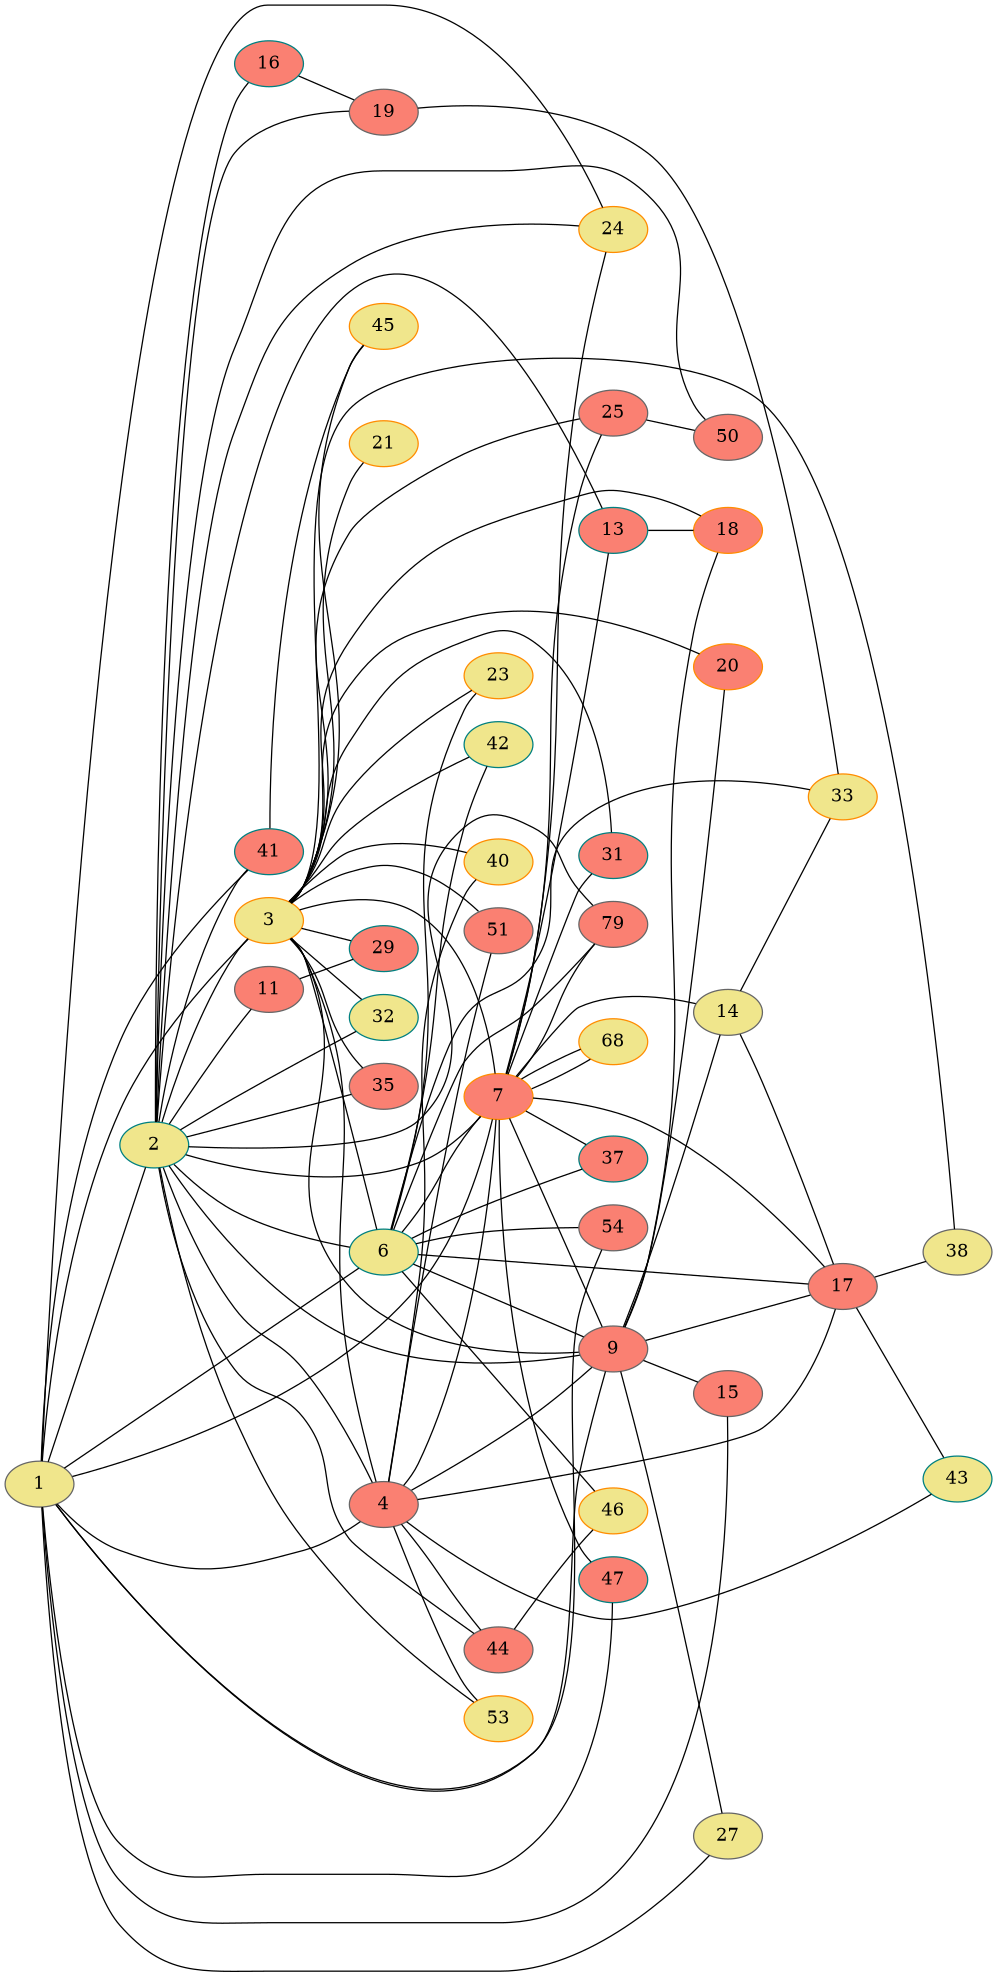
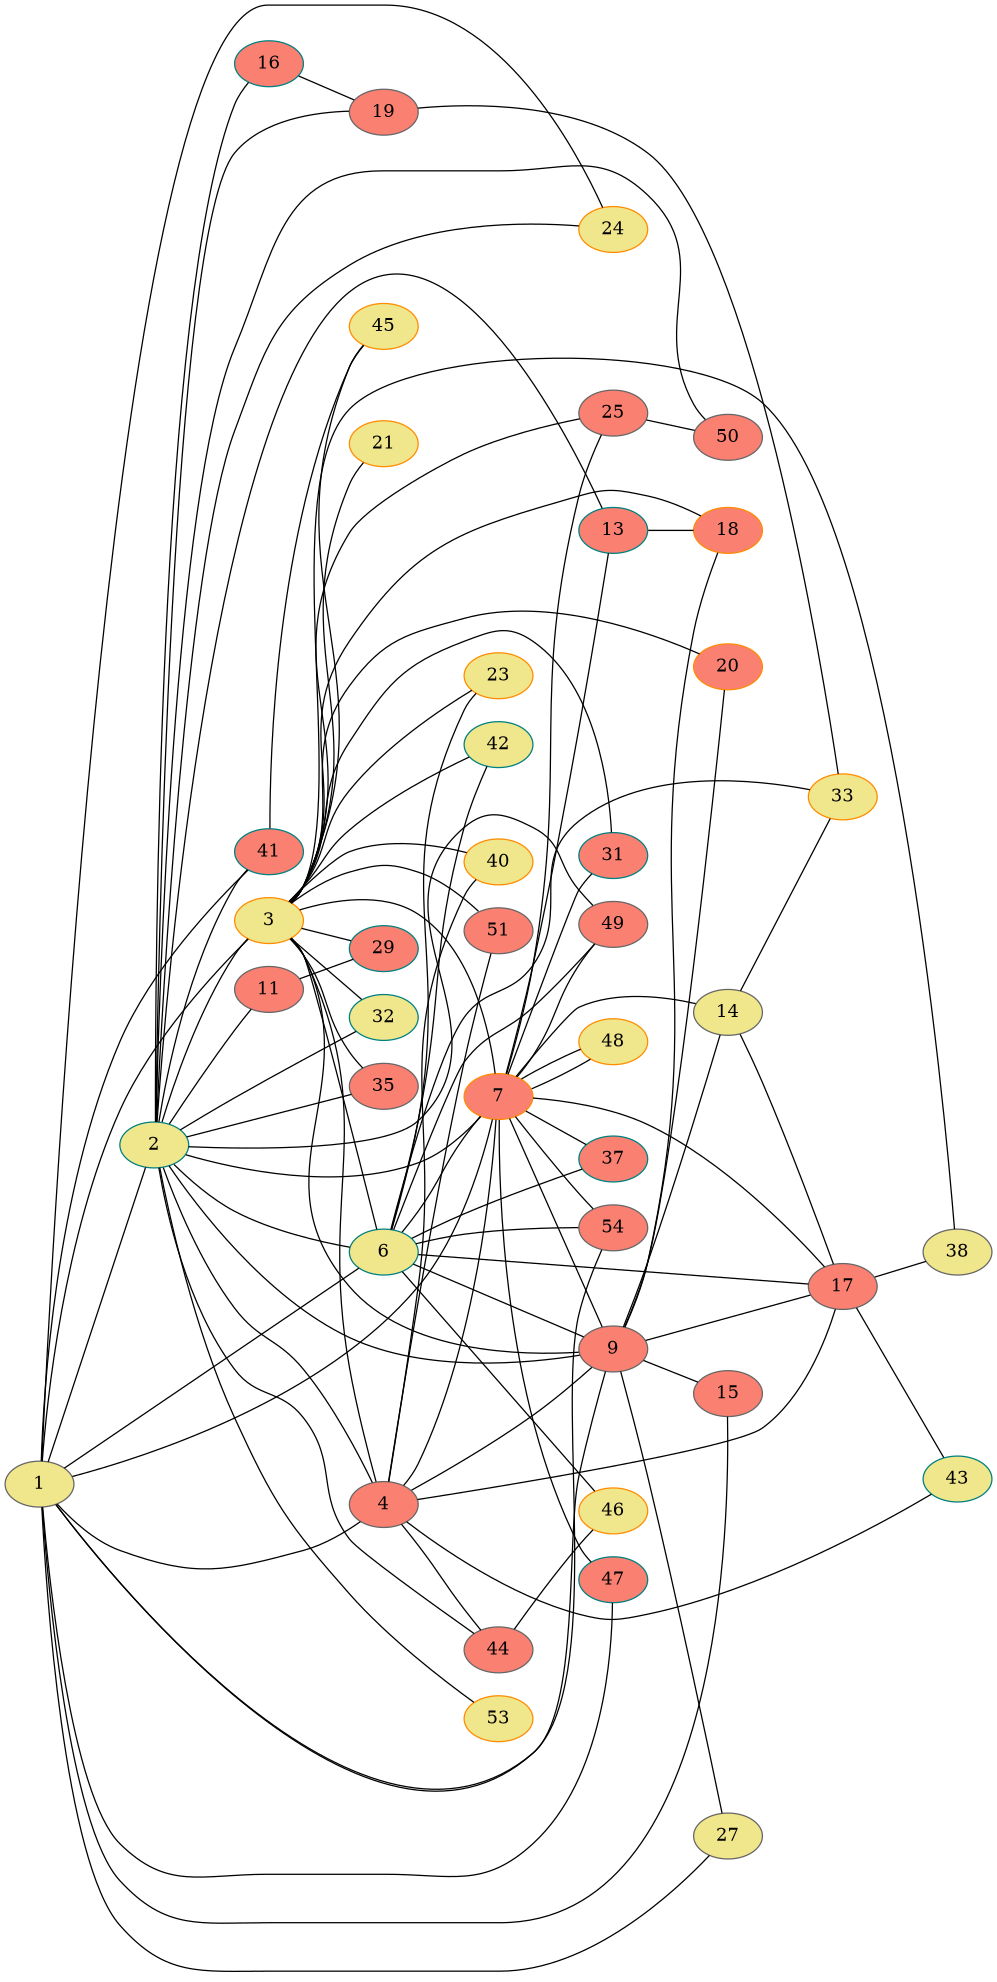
(562, 539) -> (553, 1164)
(613, 924) -> (613, 924)
(613, 1042) -> (613, 1042)
(430, 1616) -> none
